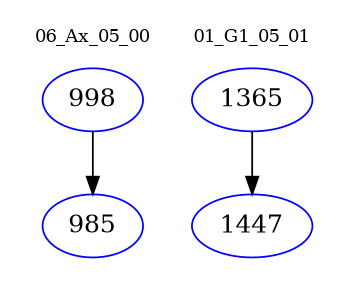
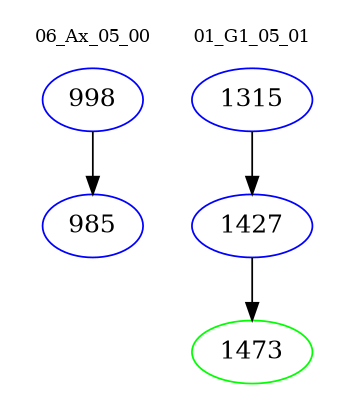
(252, 100) -> (252, 100)
(252, 226) -> (252, 226)
none -> (252, 352)
